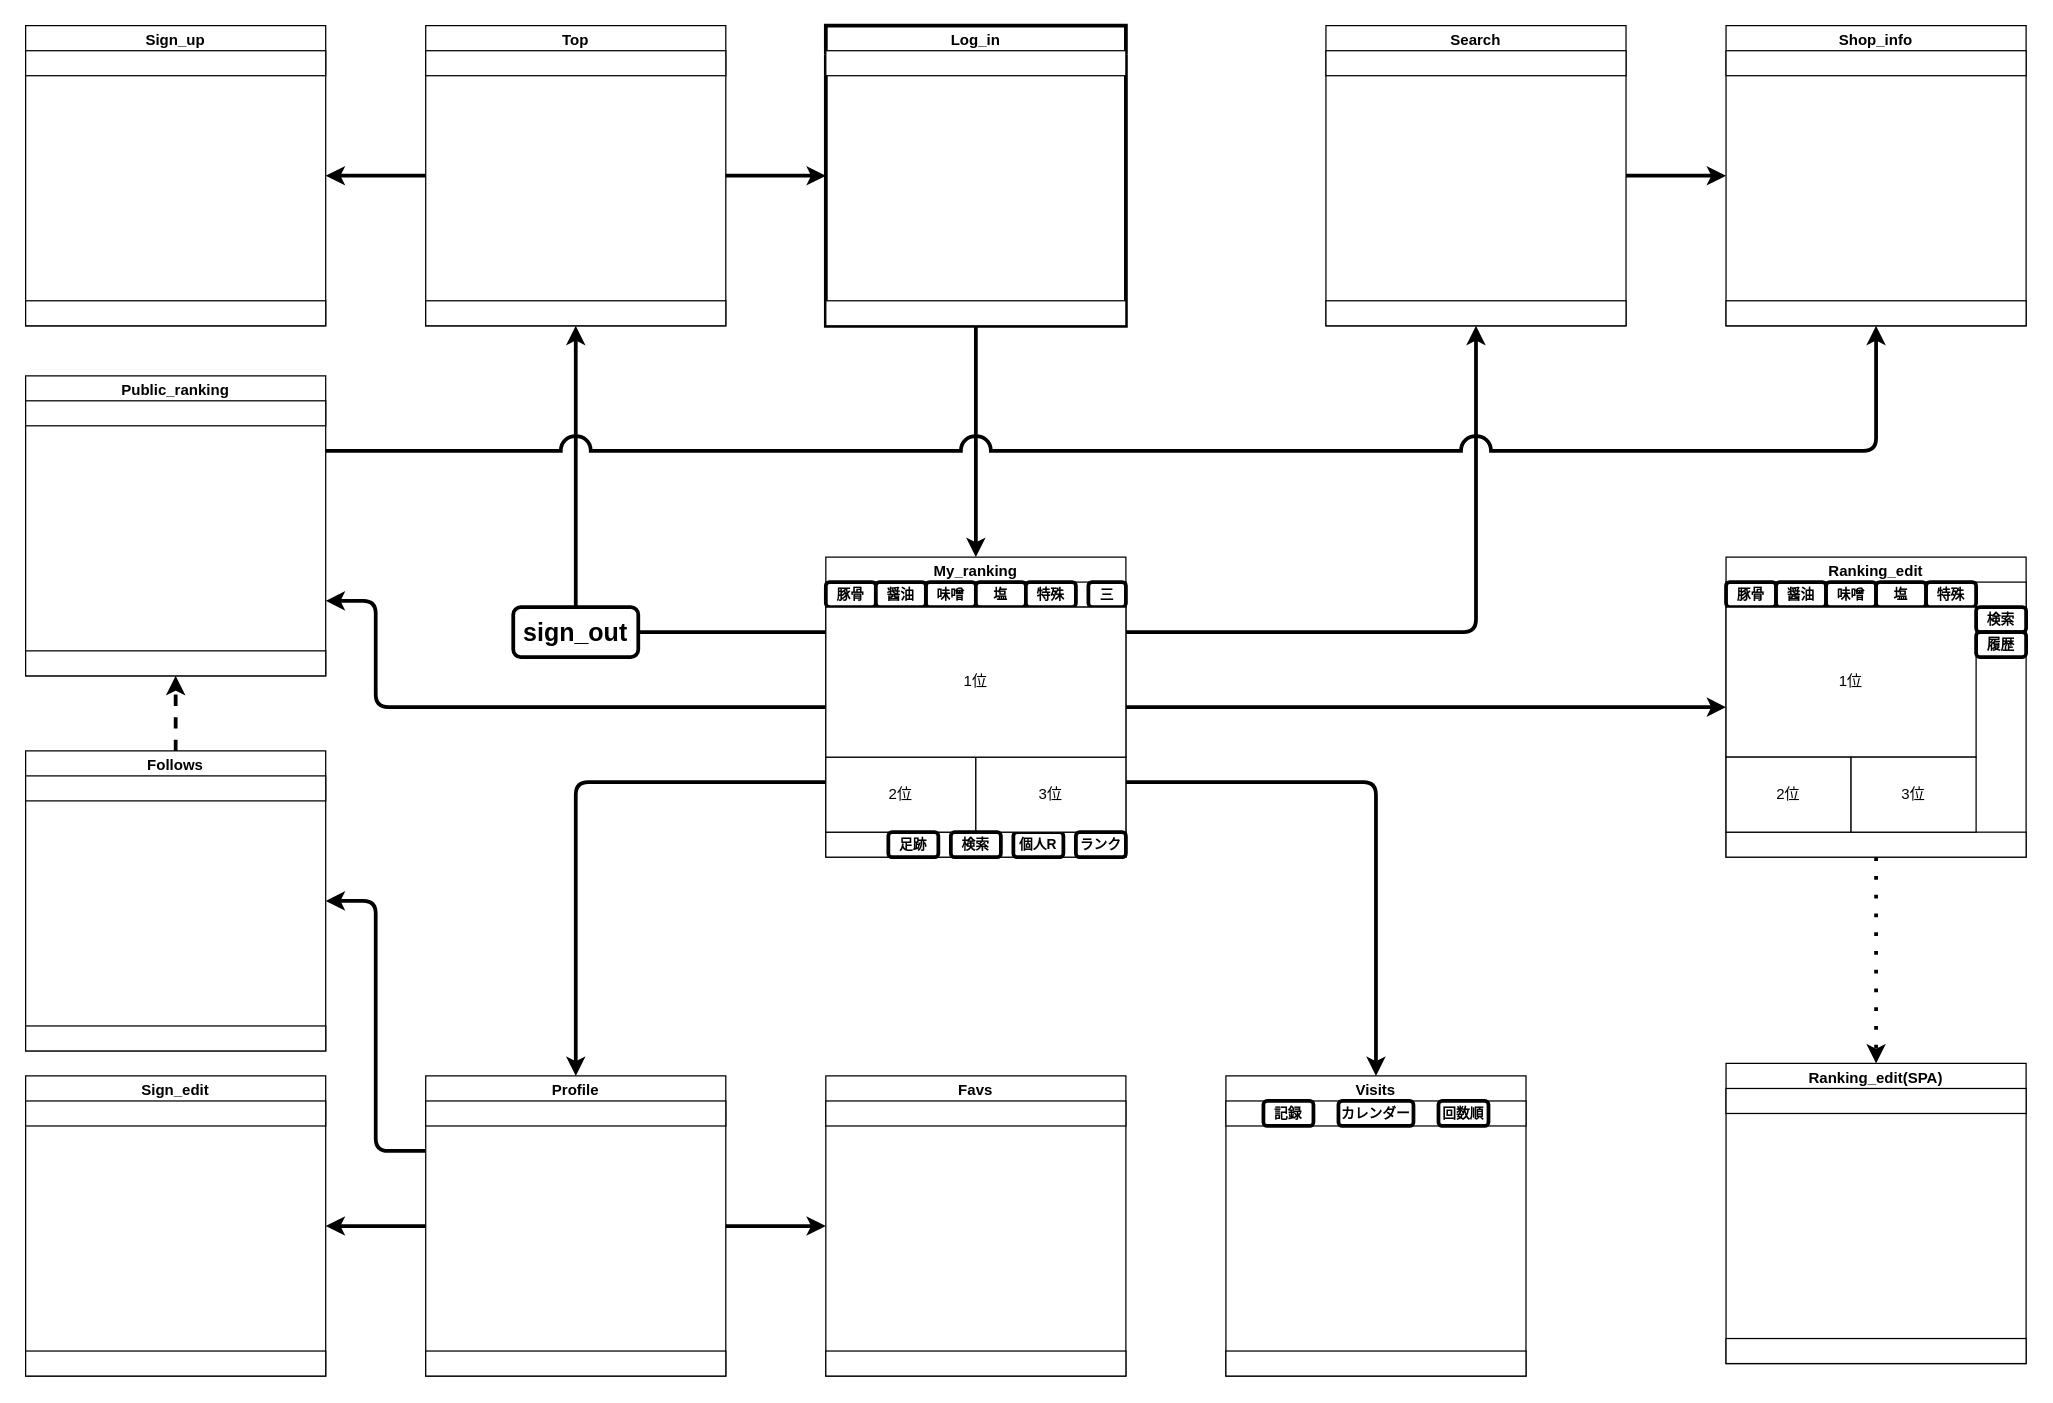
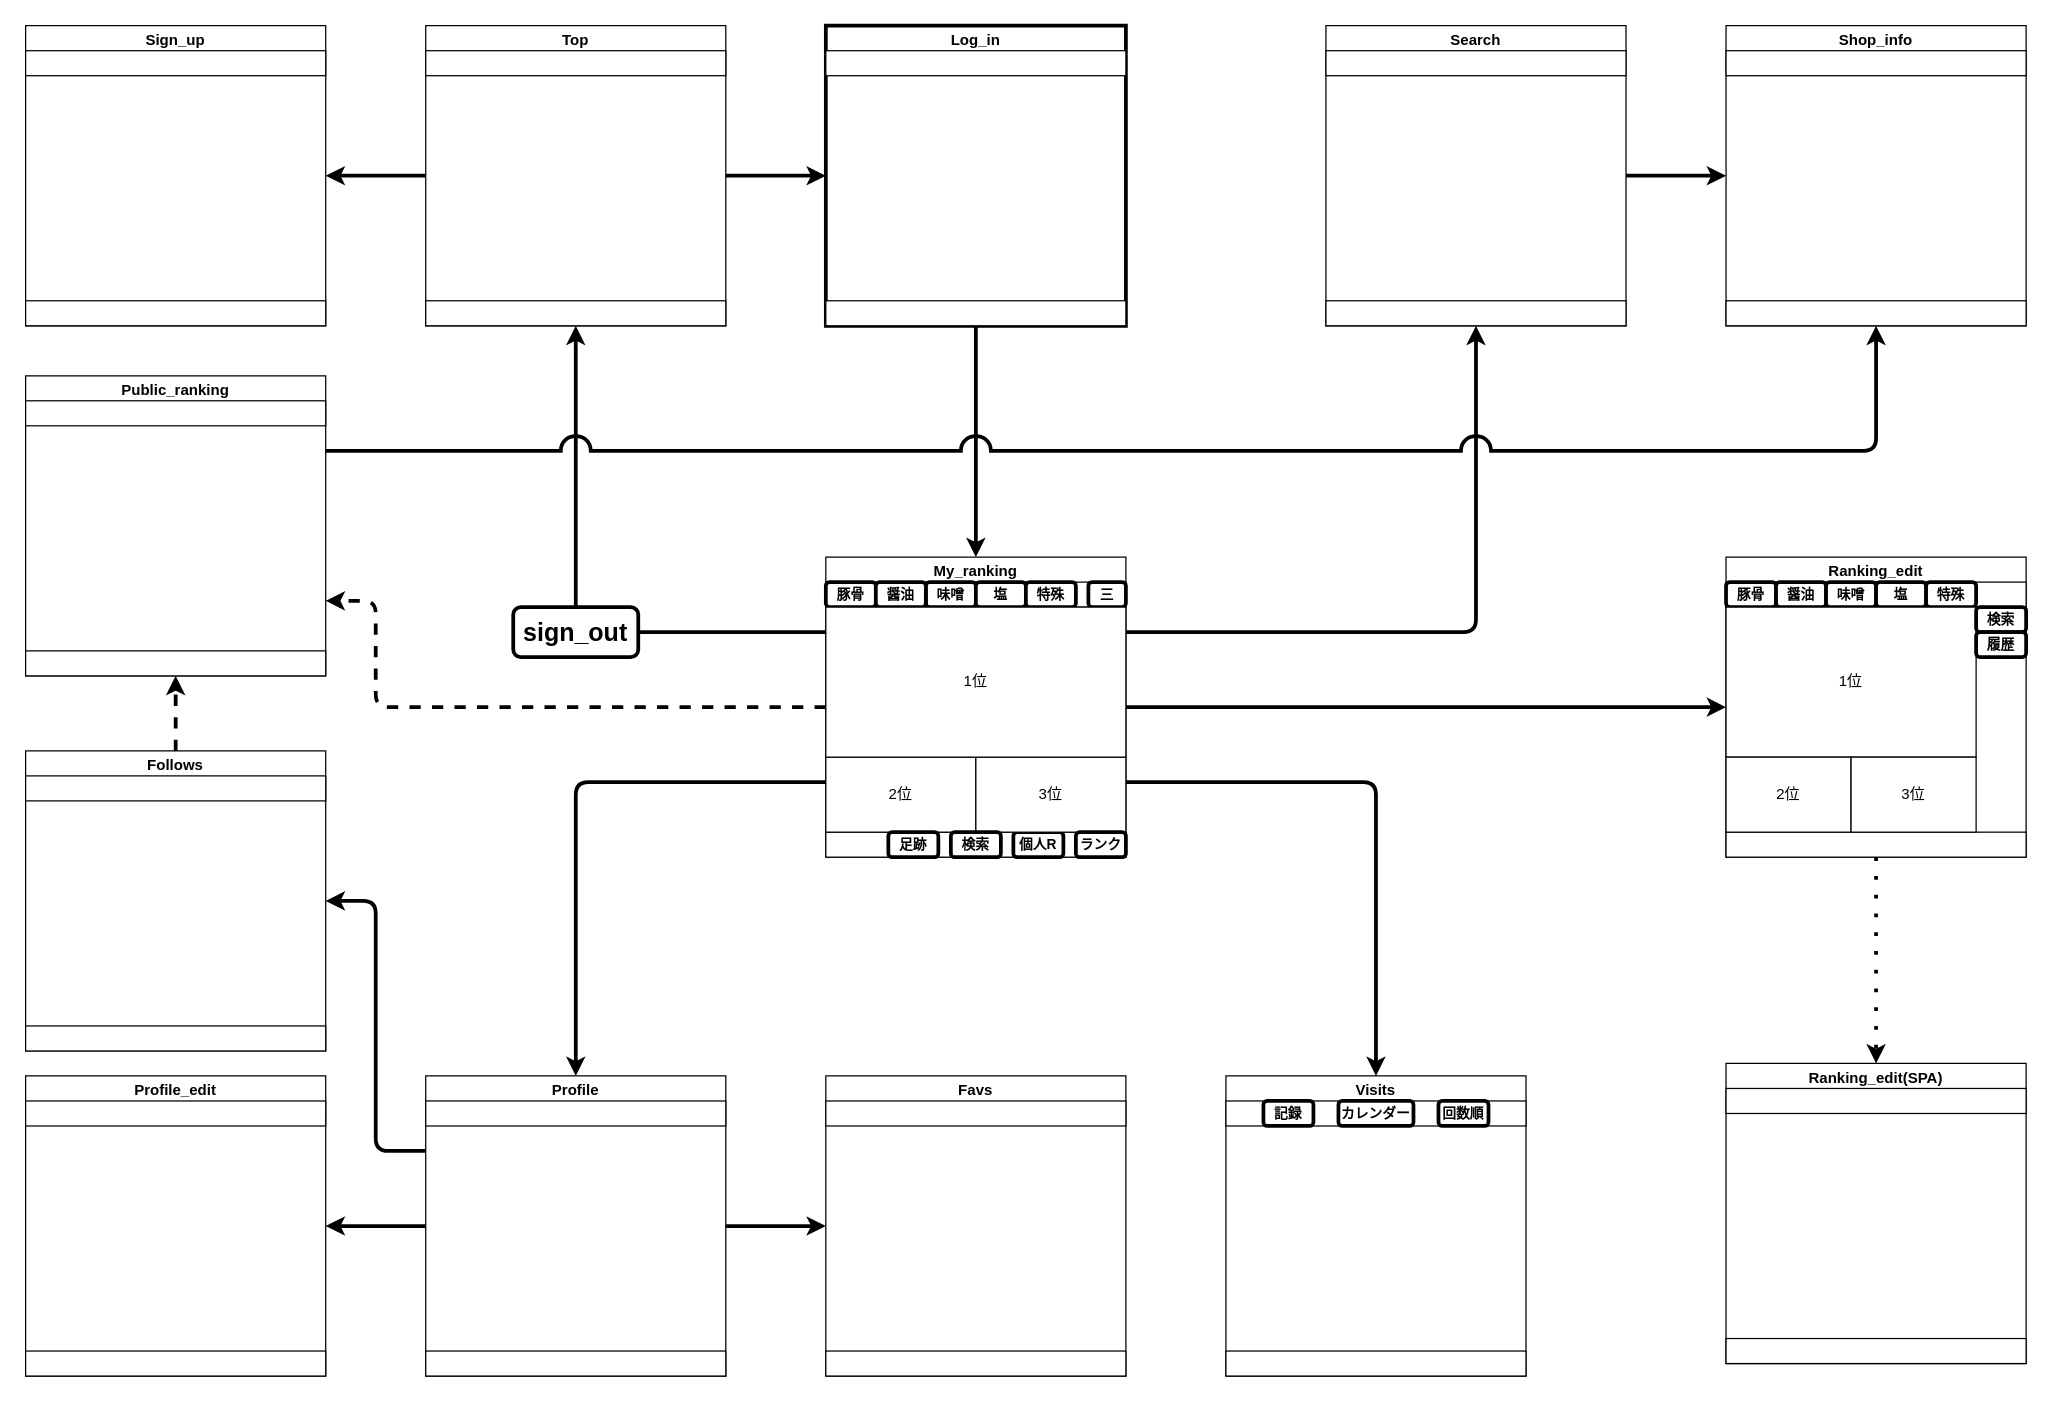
(376, 692) -> (376, 692)
(176, 1091) -> (176, 1091)
